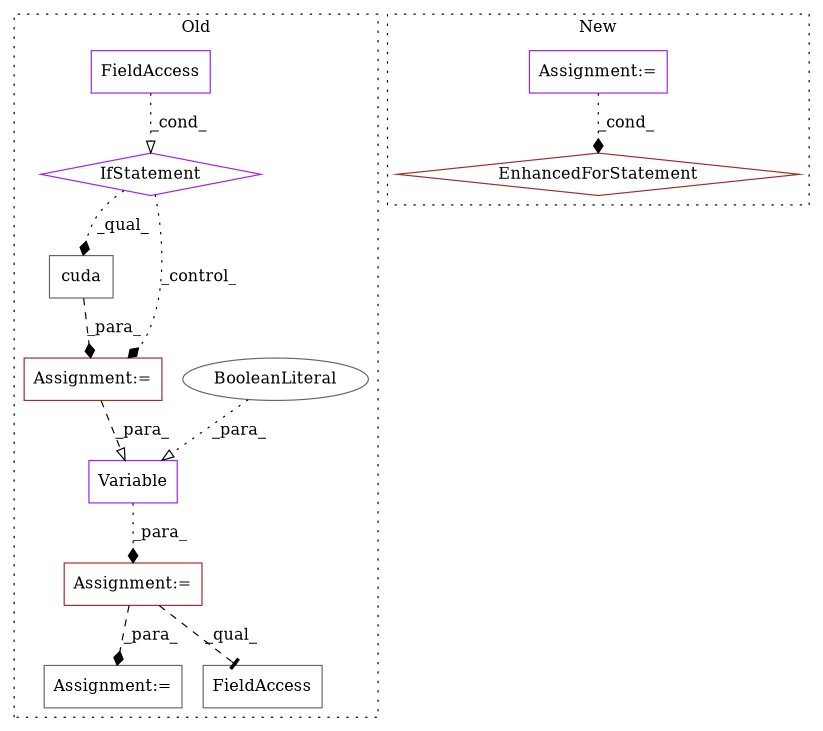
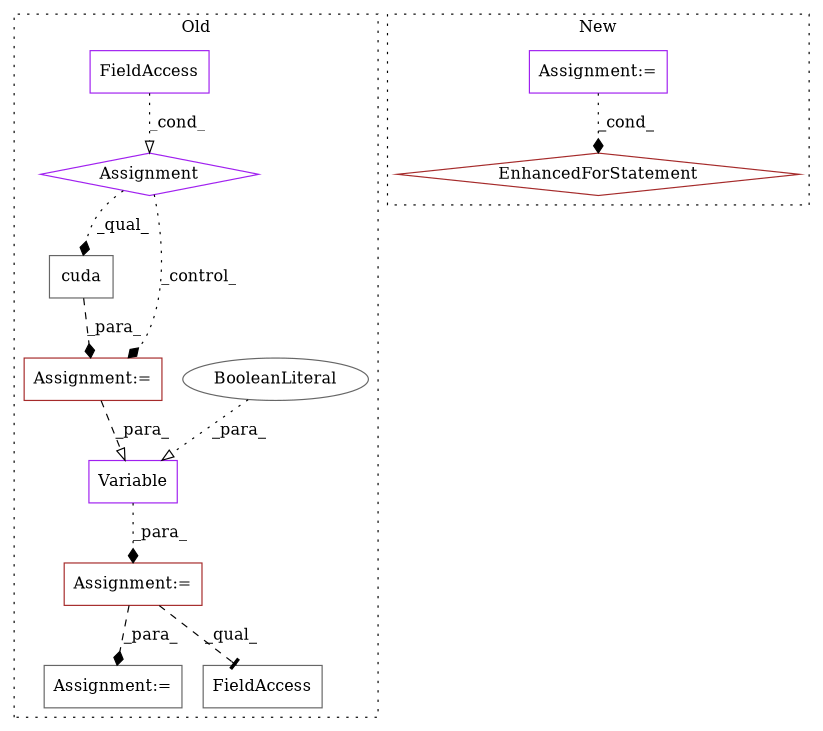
(151, 174) -> (150, 174)
